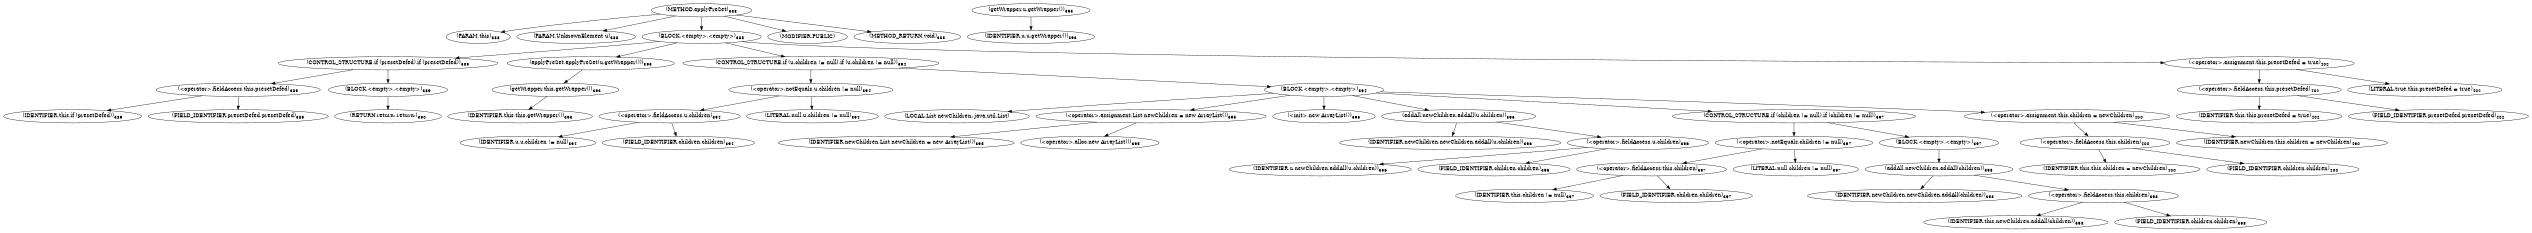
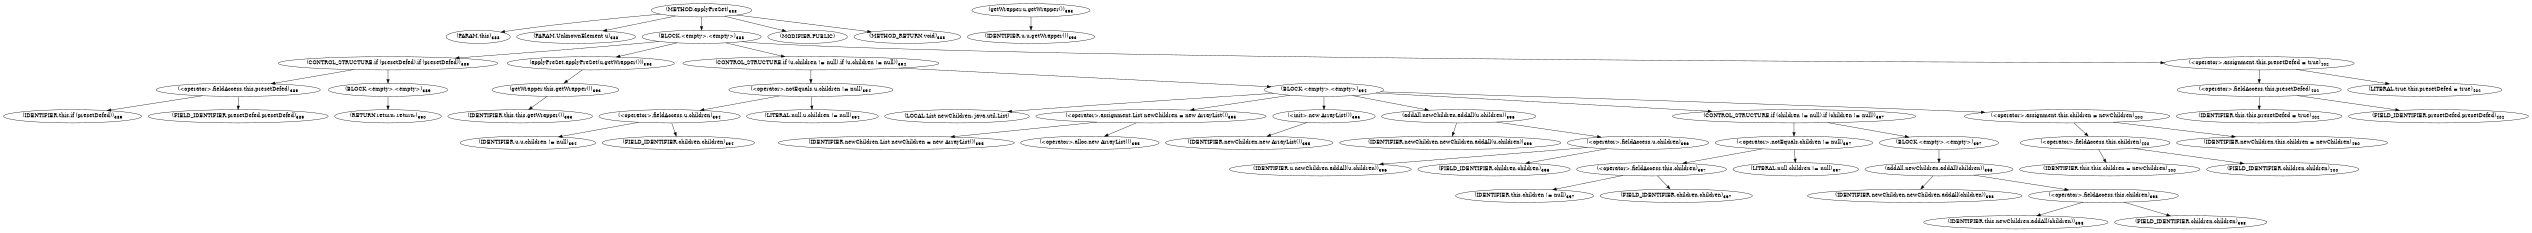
none -> (1249, 143)
